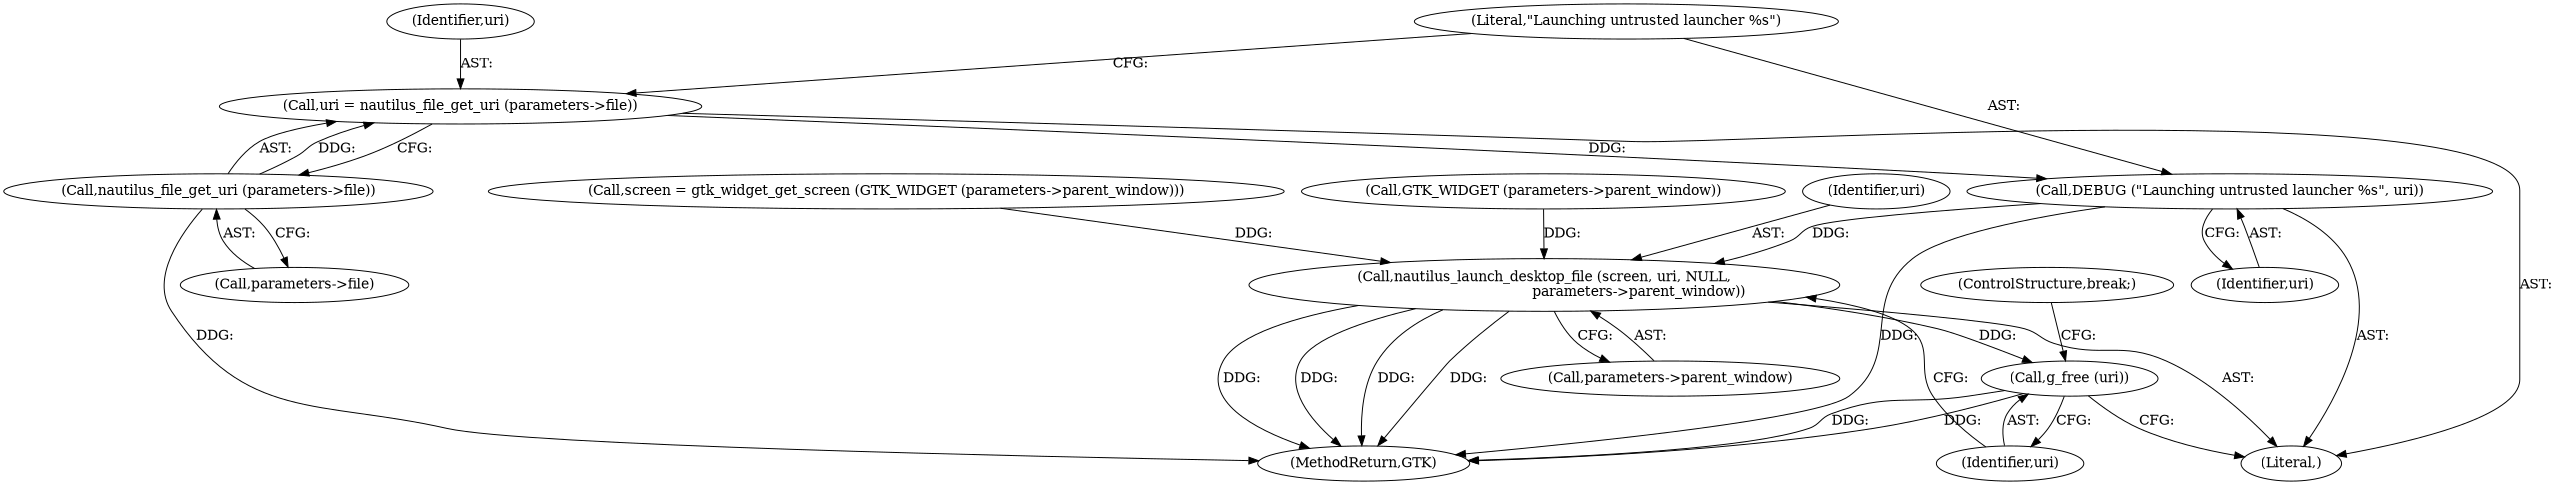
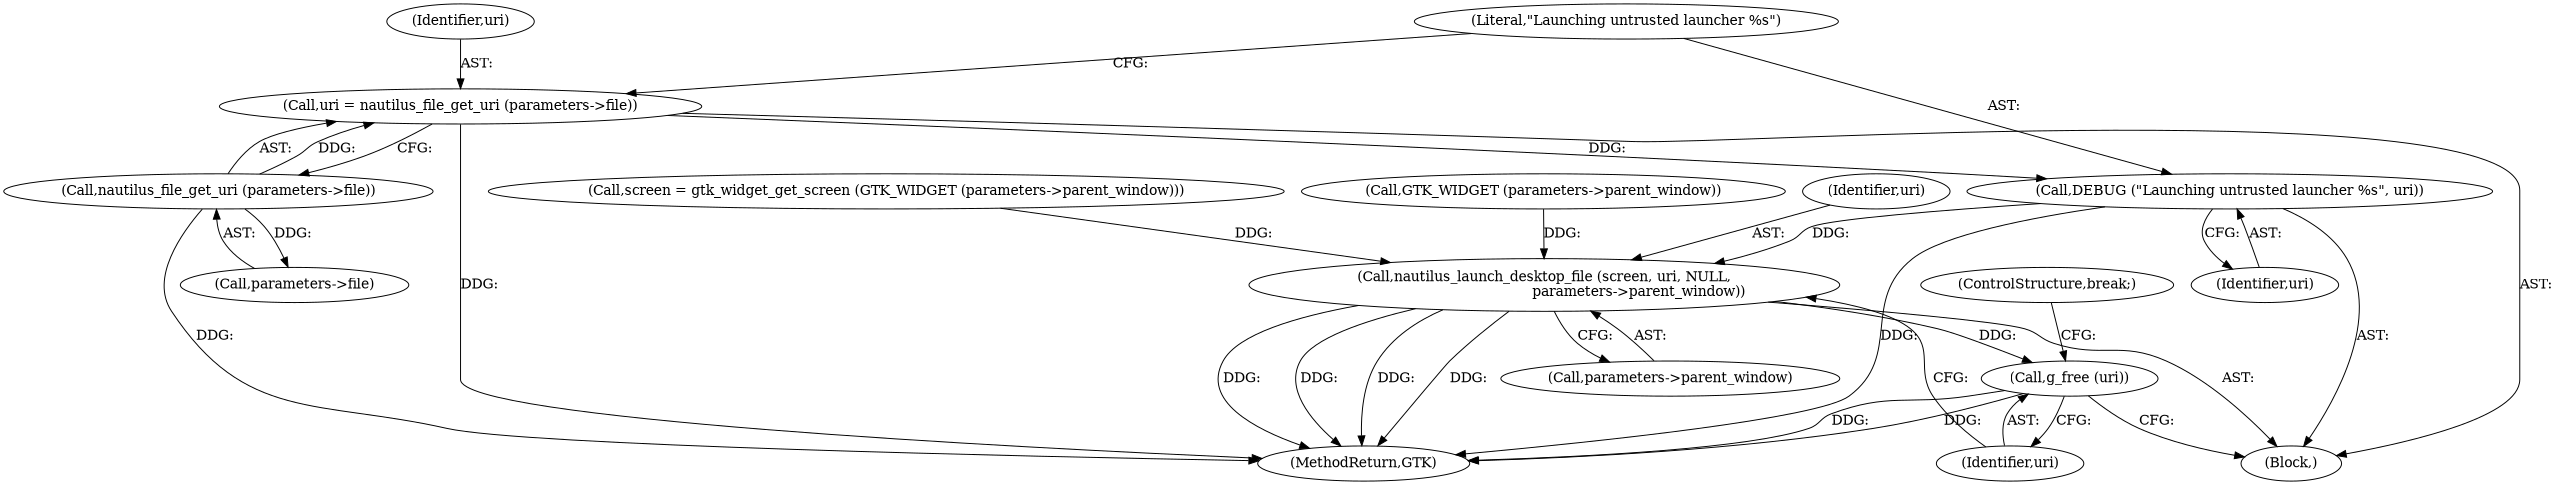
(295, 234) -> (295, 234)
none -> (726, 426)
(2291, 464) -> (2291, 464)
